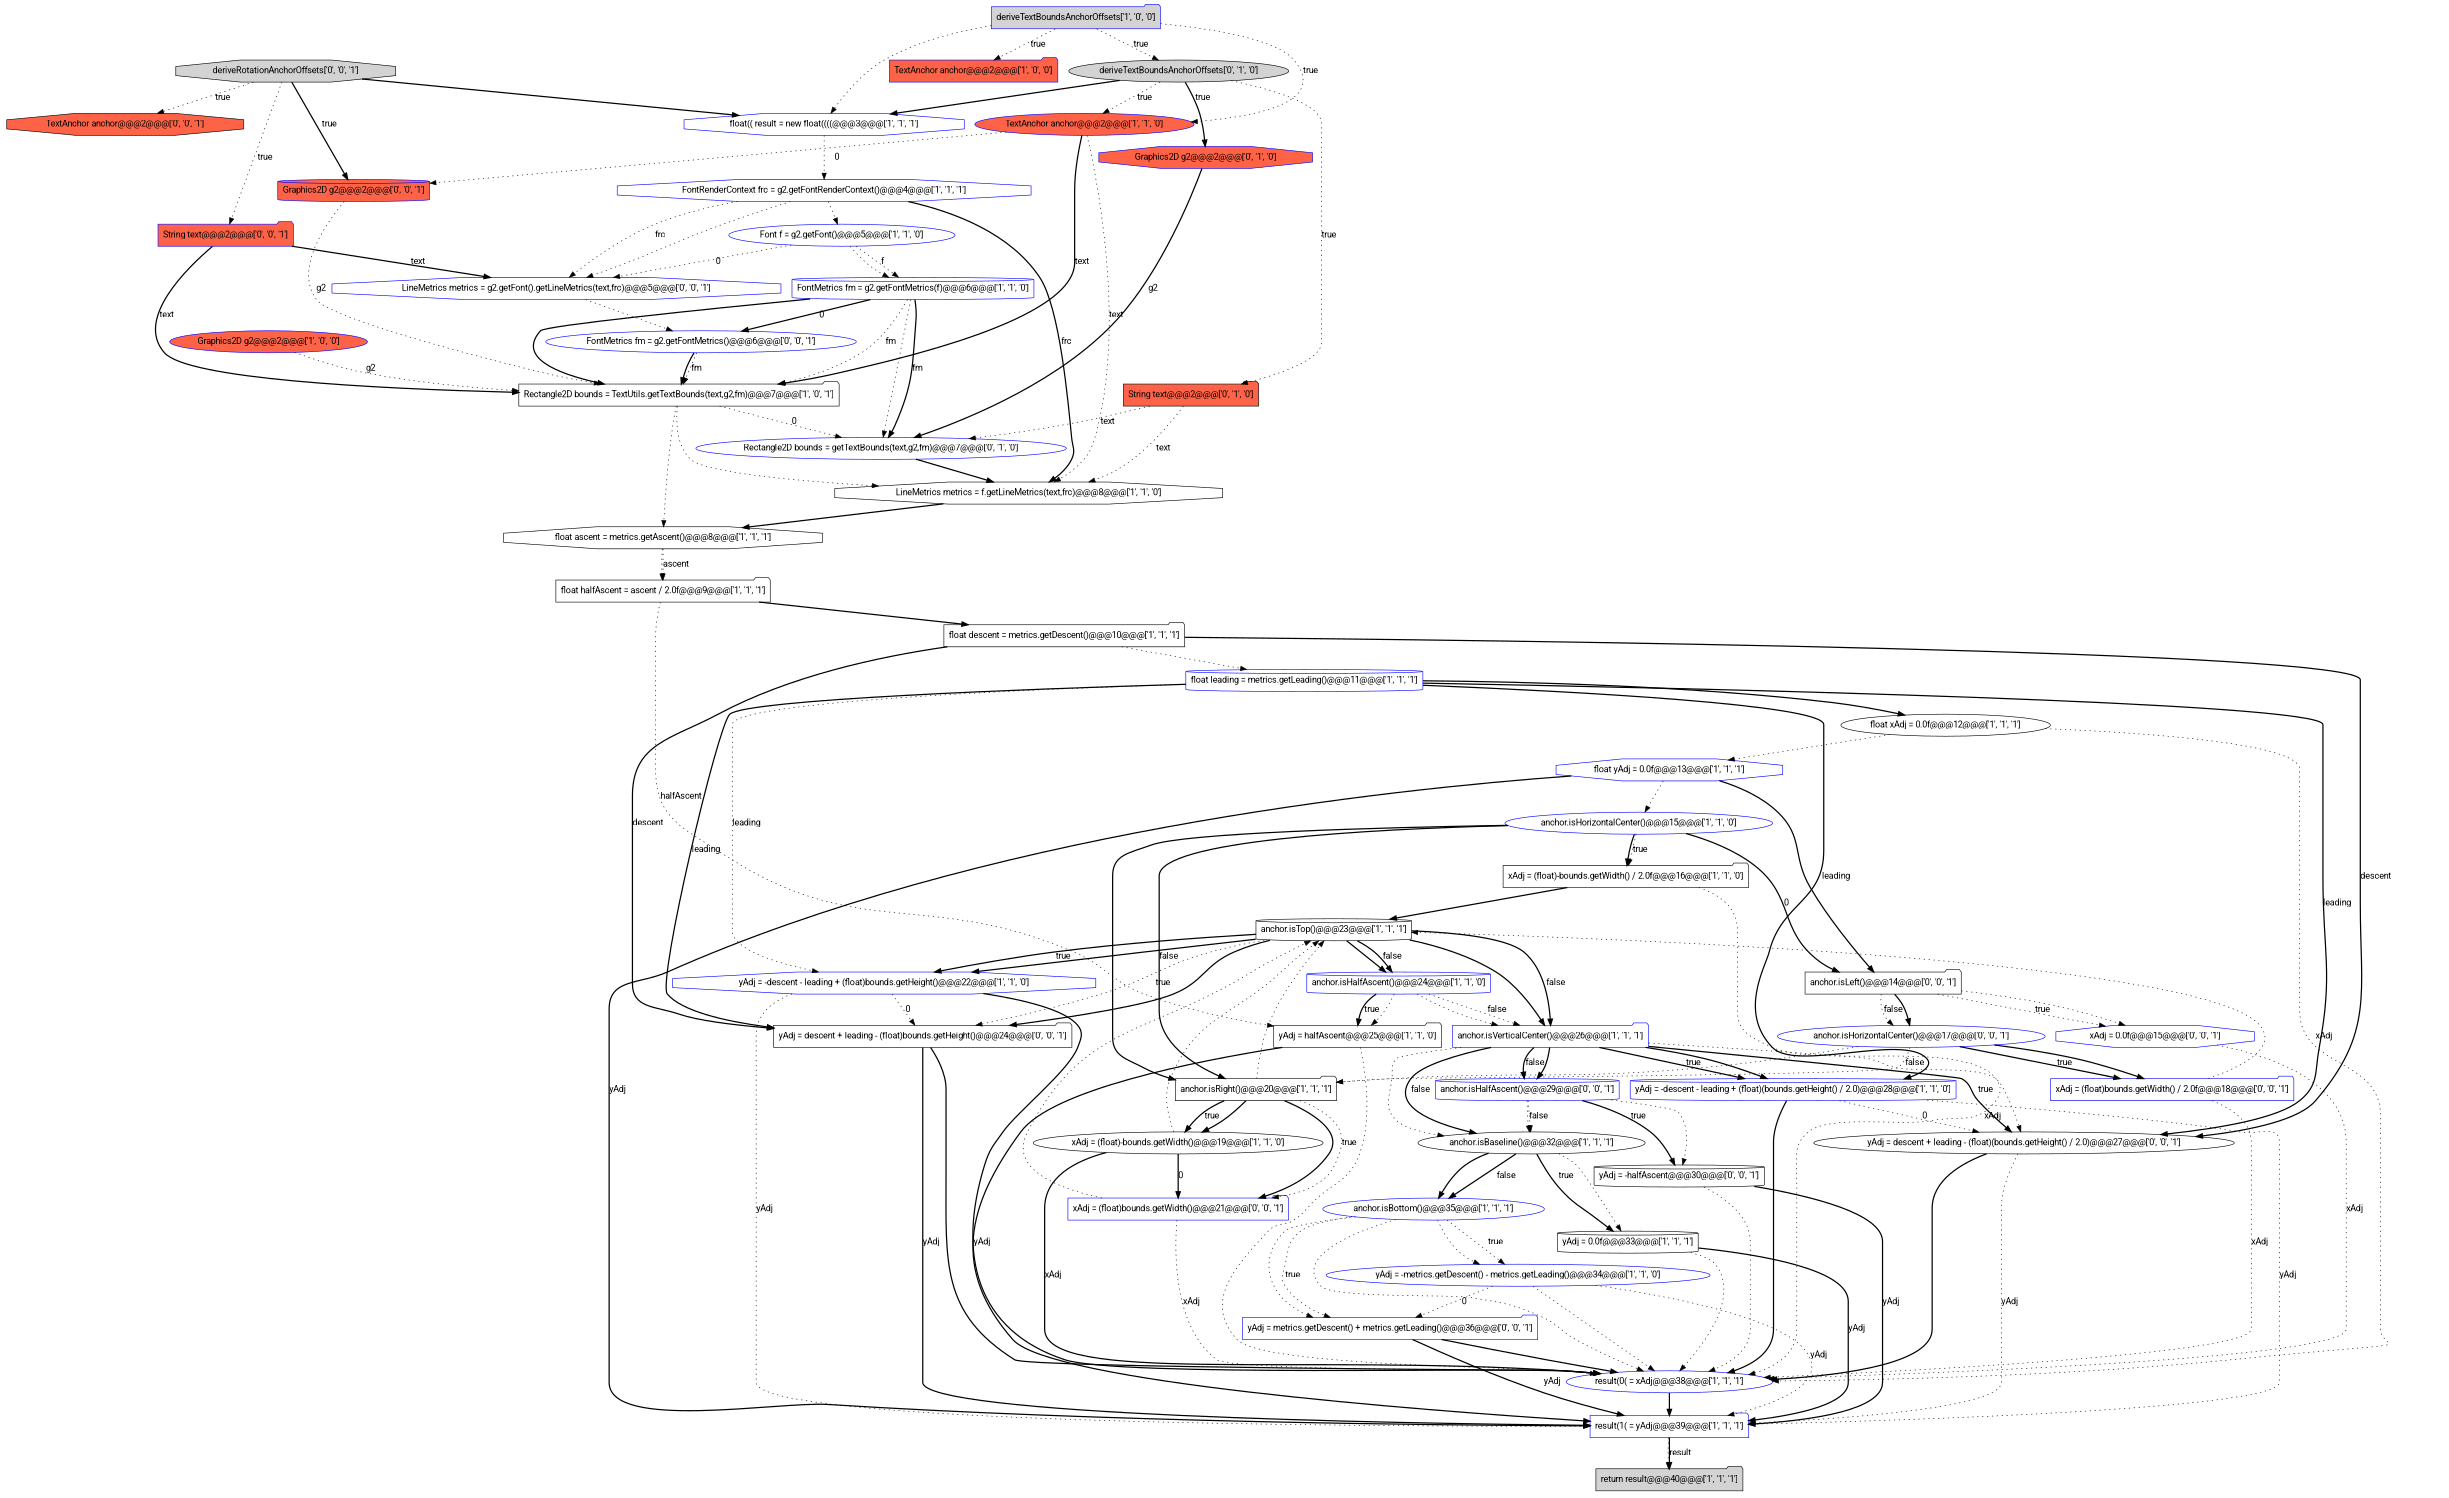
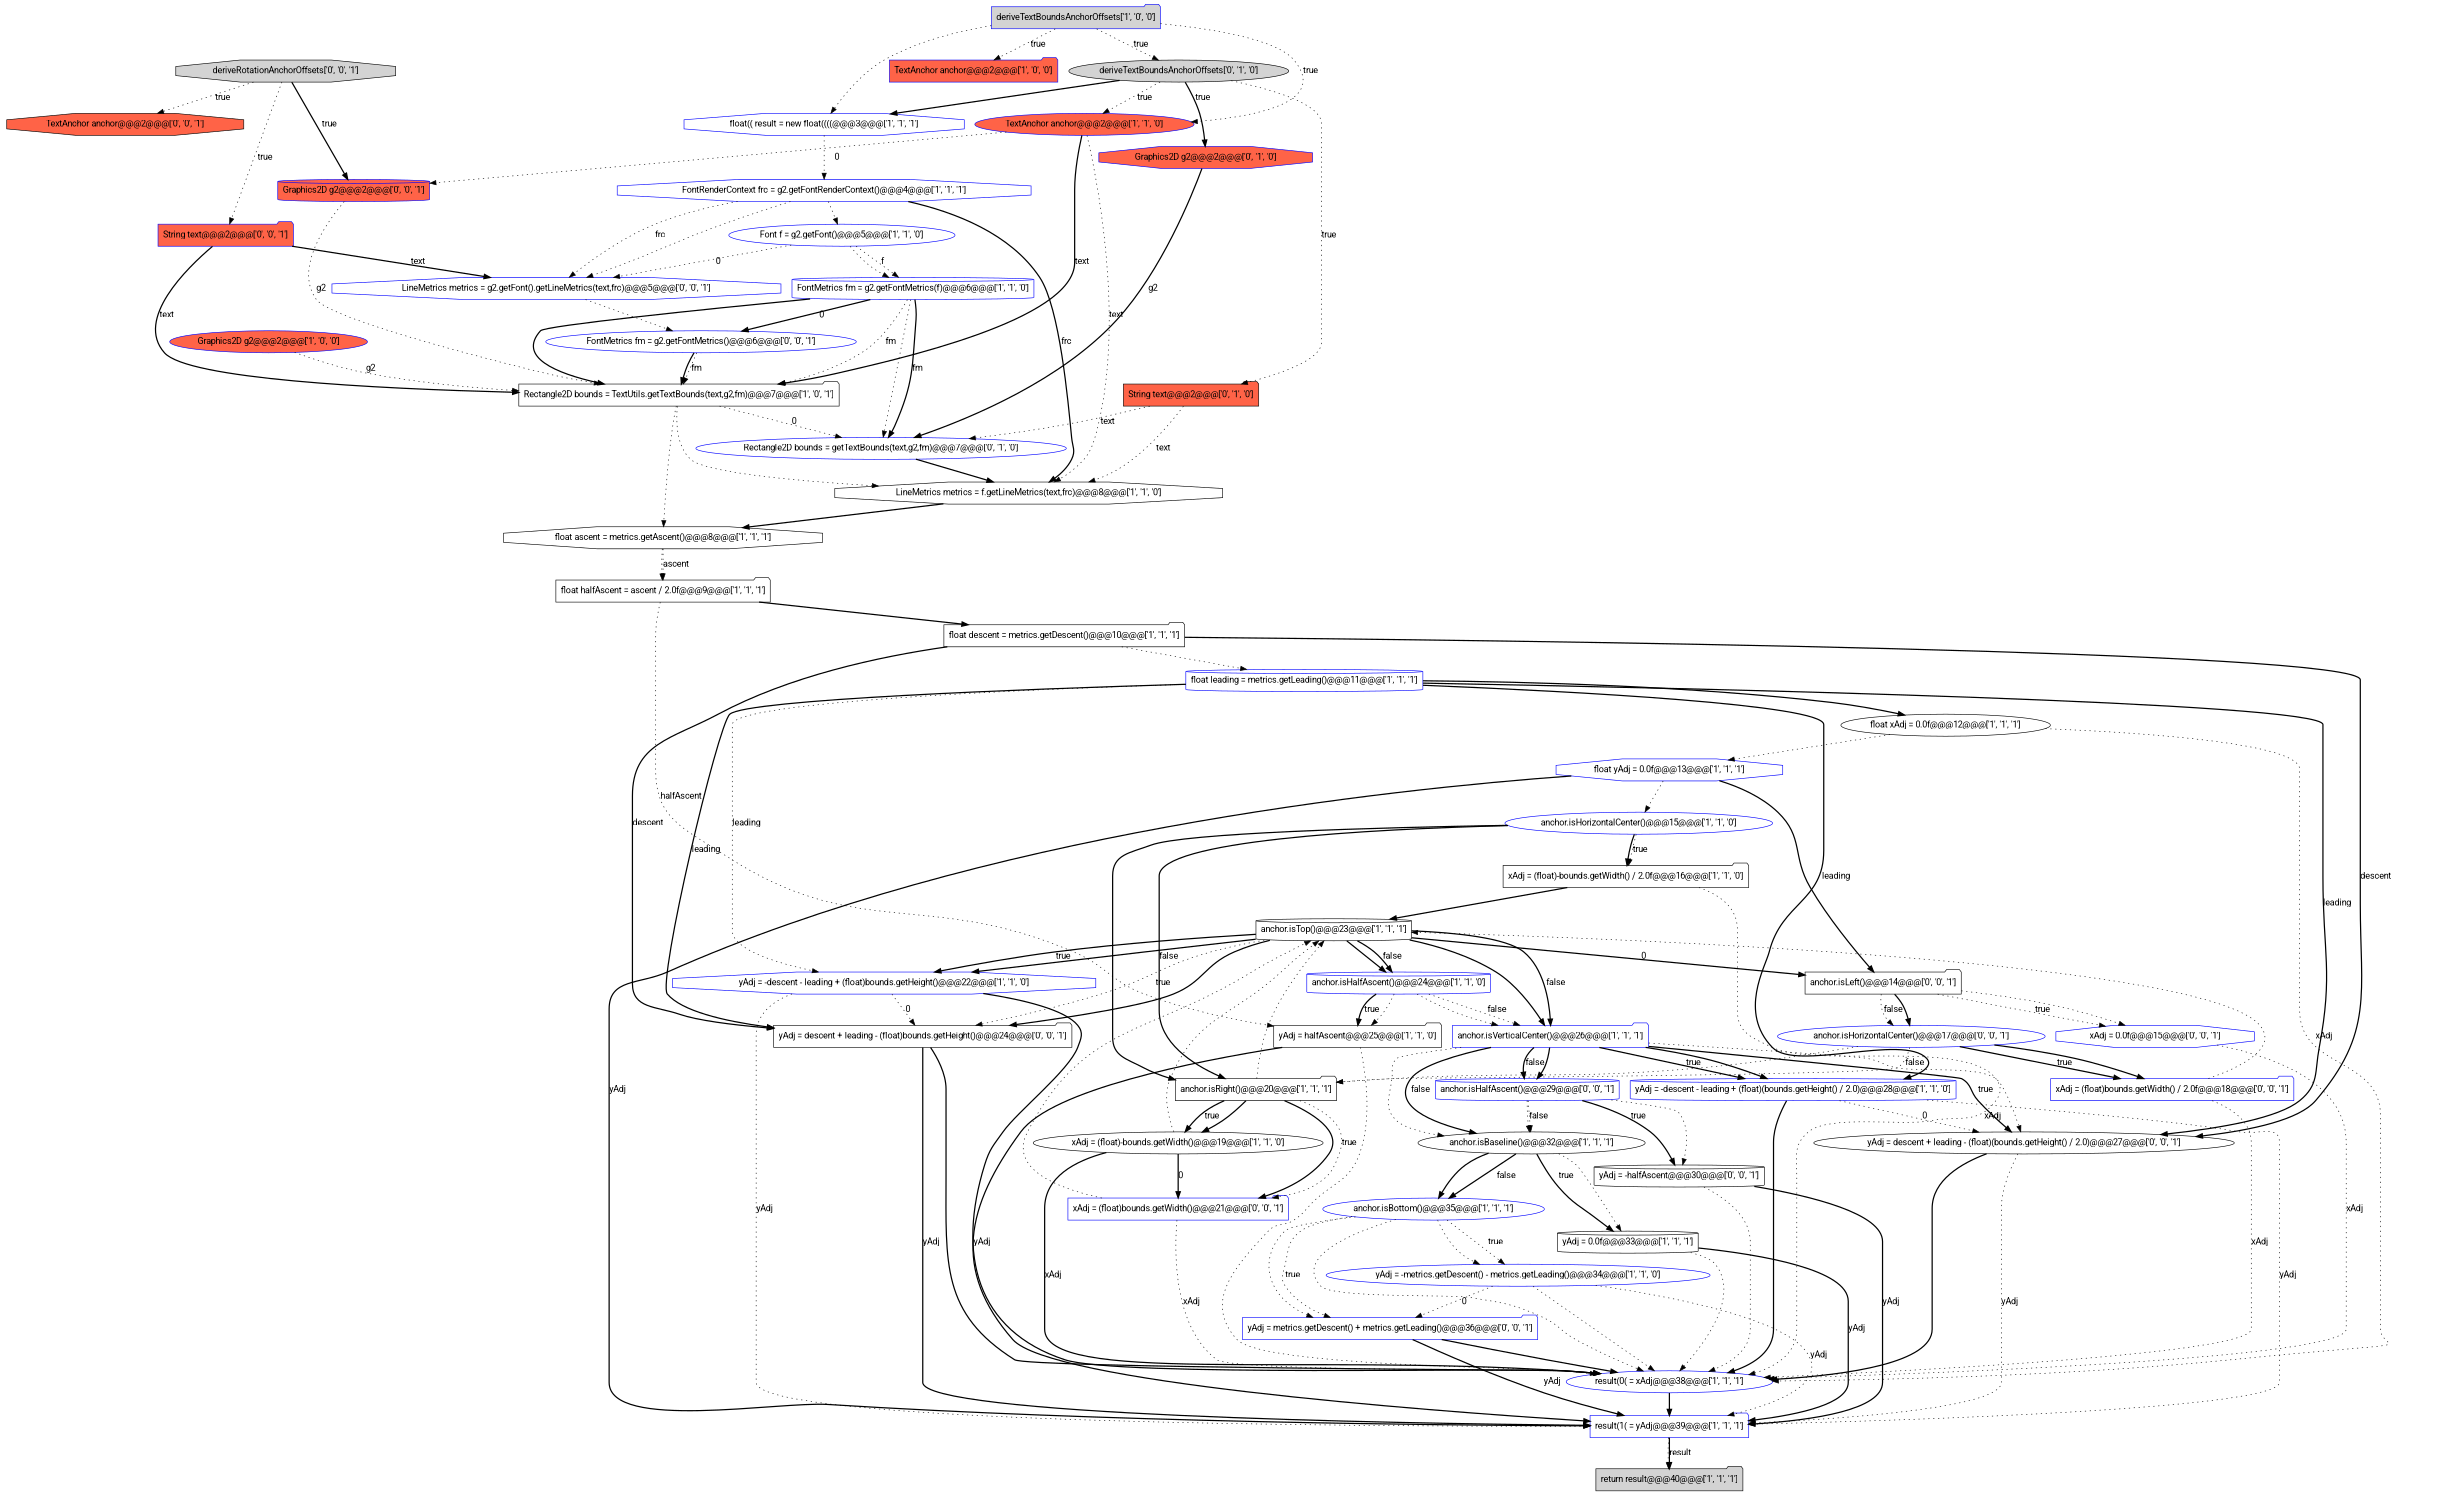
(547, 97) -> none
(1774, 887) -> (1605, 956)
